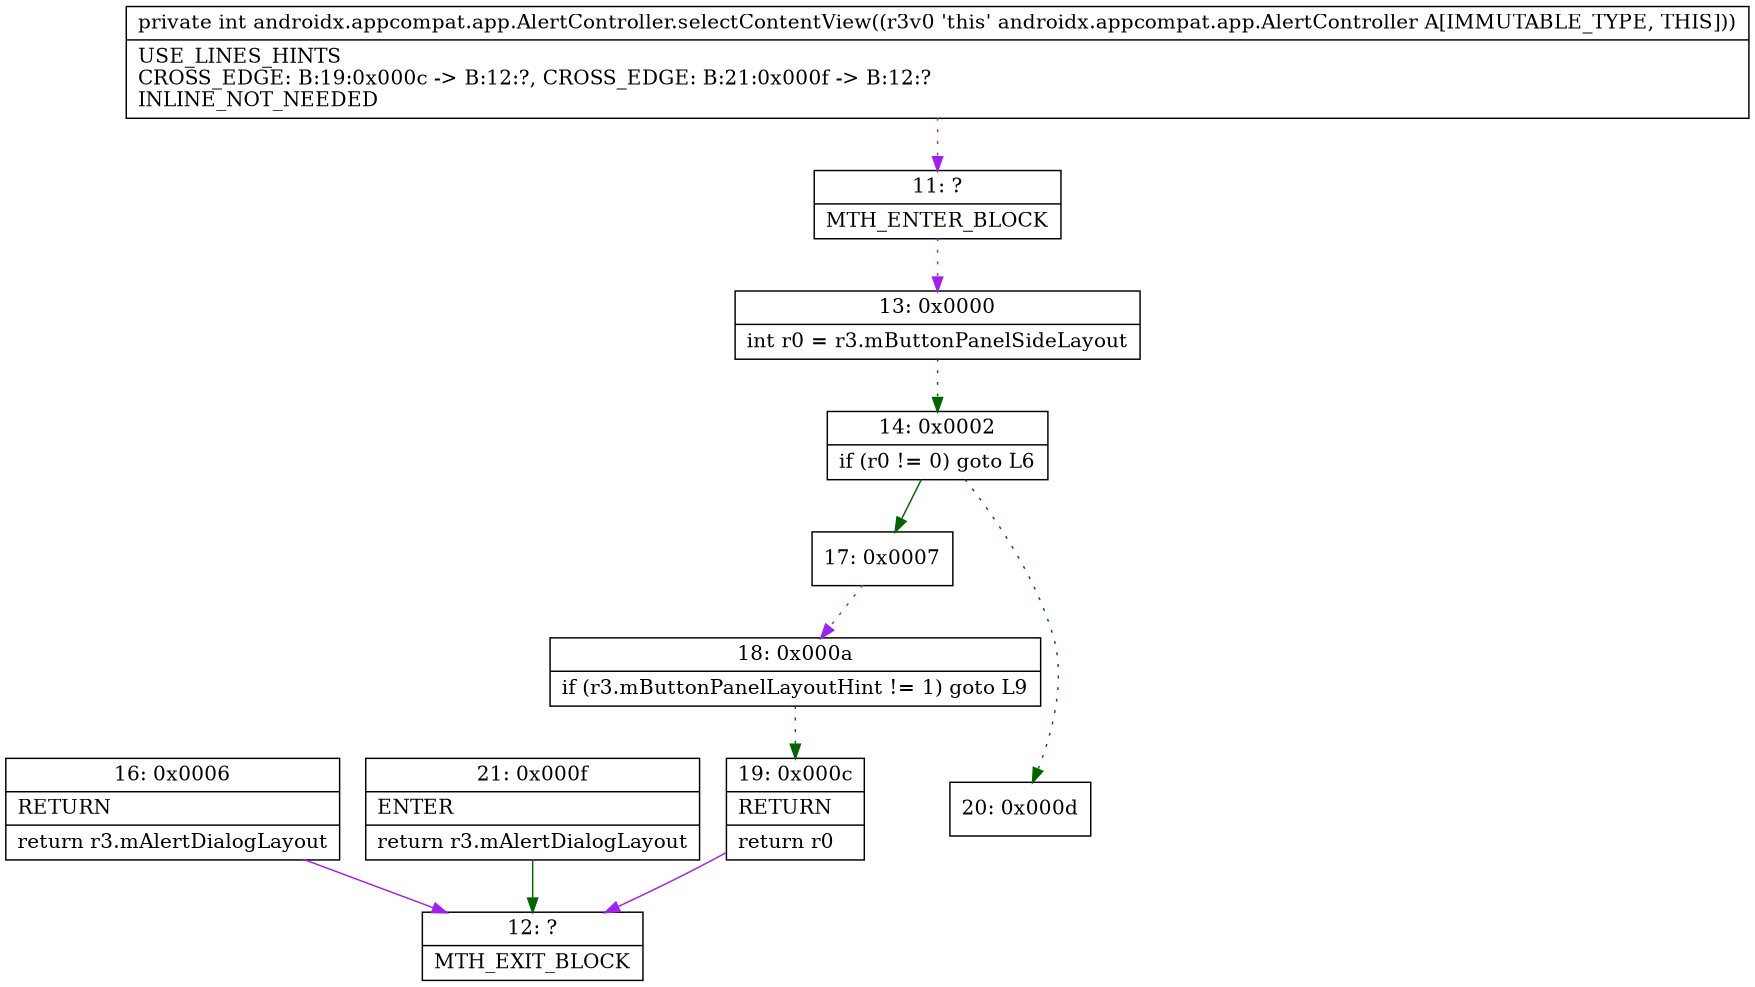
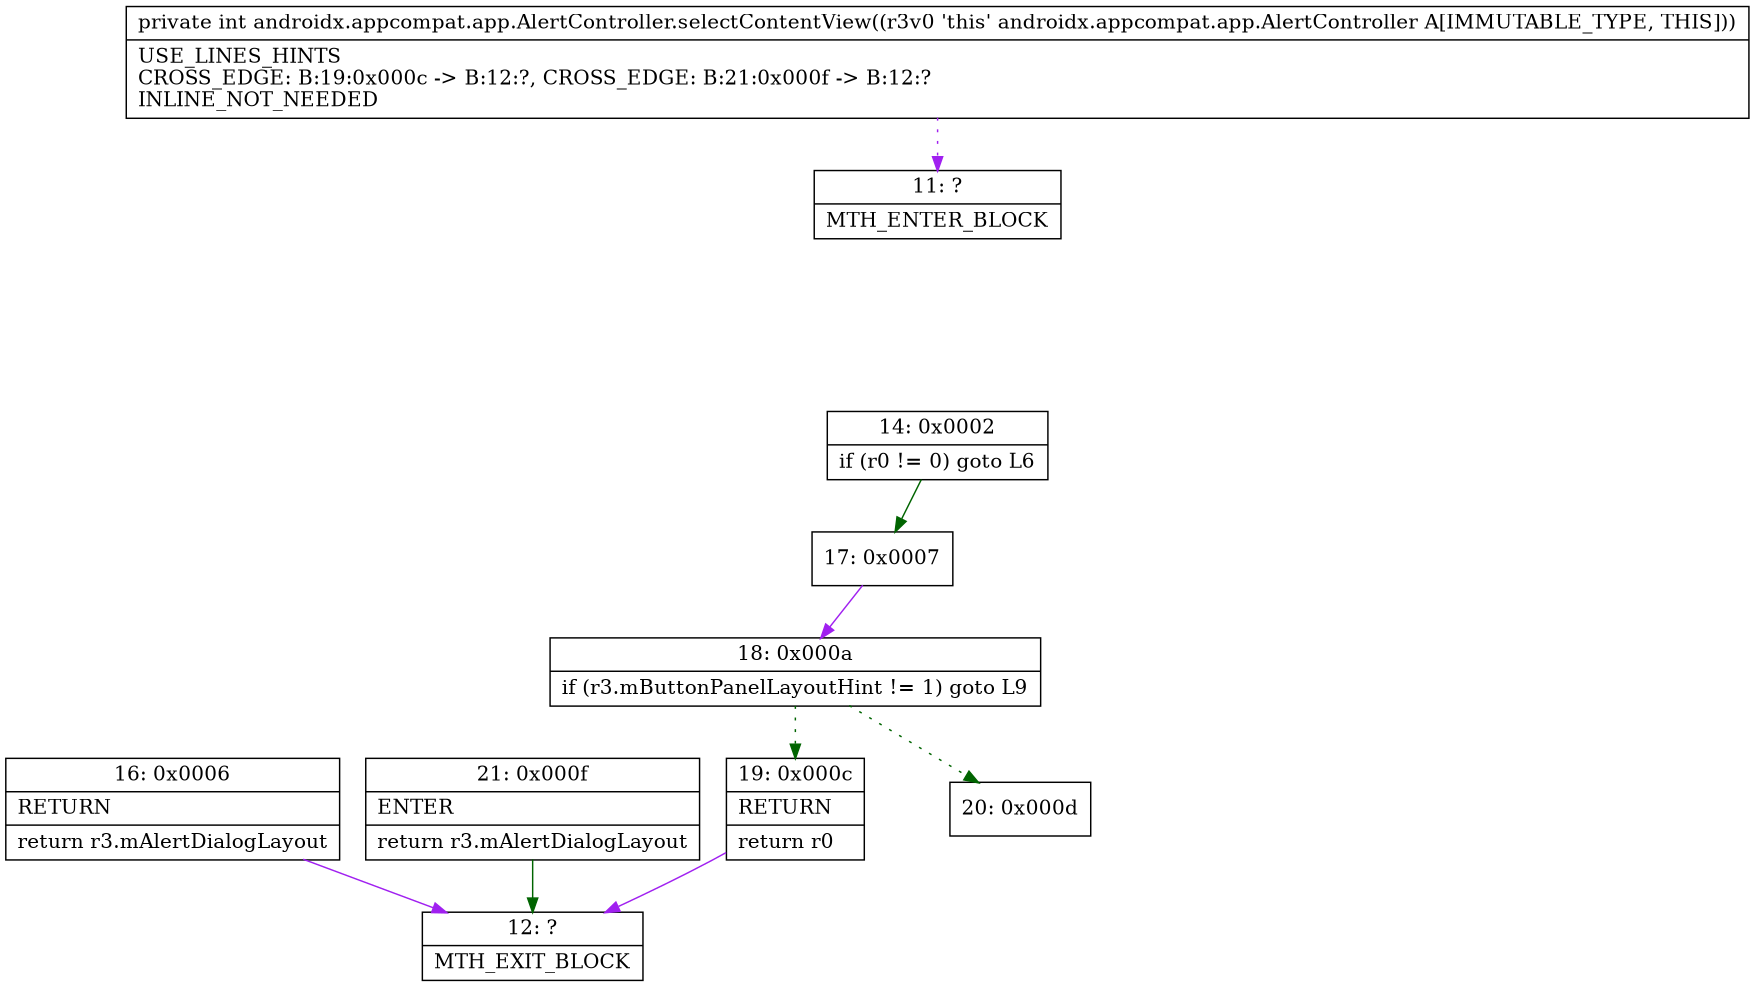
(938, 325) -> none
(846, 606) -> (846, 606)
(1046, 615) -> (908, 741)
